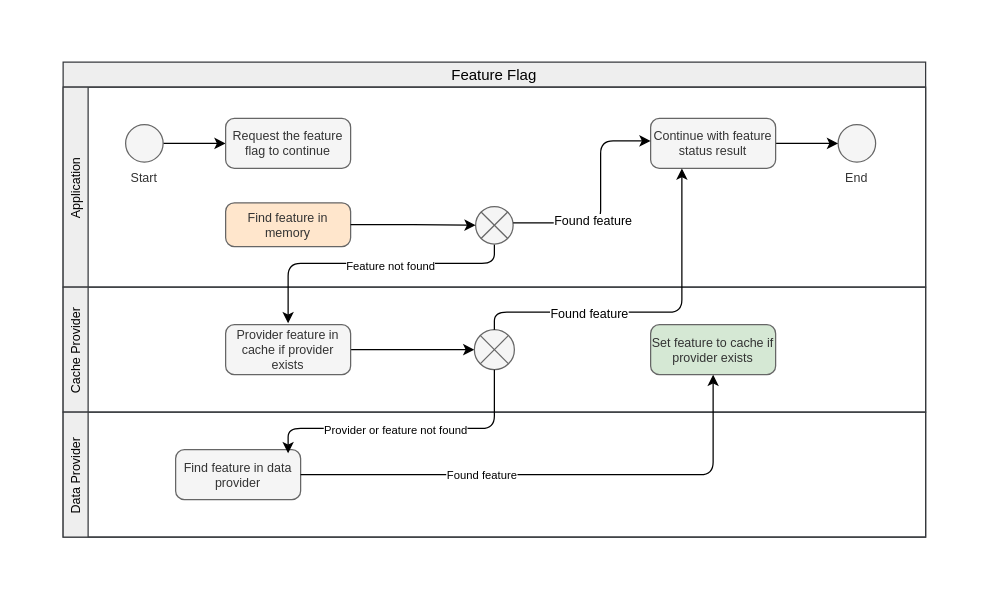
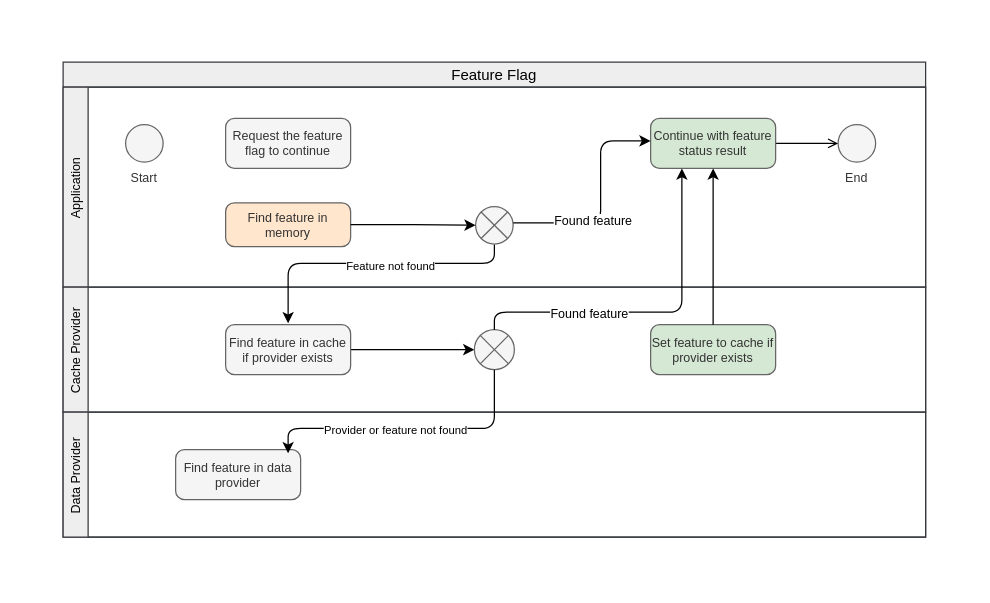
(190, 143) -> none
(713, 143) -> (713, 143)
(828, 143) -> (830, 143)
none -> (713, 251)
(288, 349) -> (288, 349)
(547, 474) -> none
